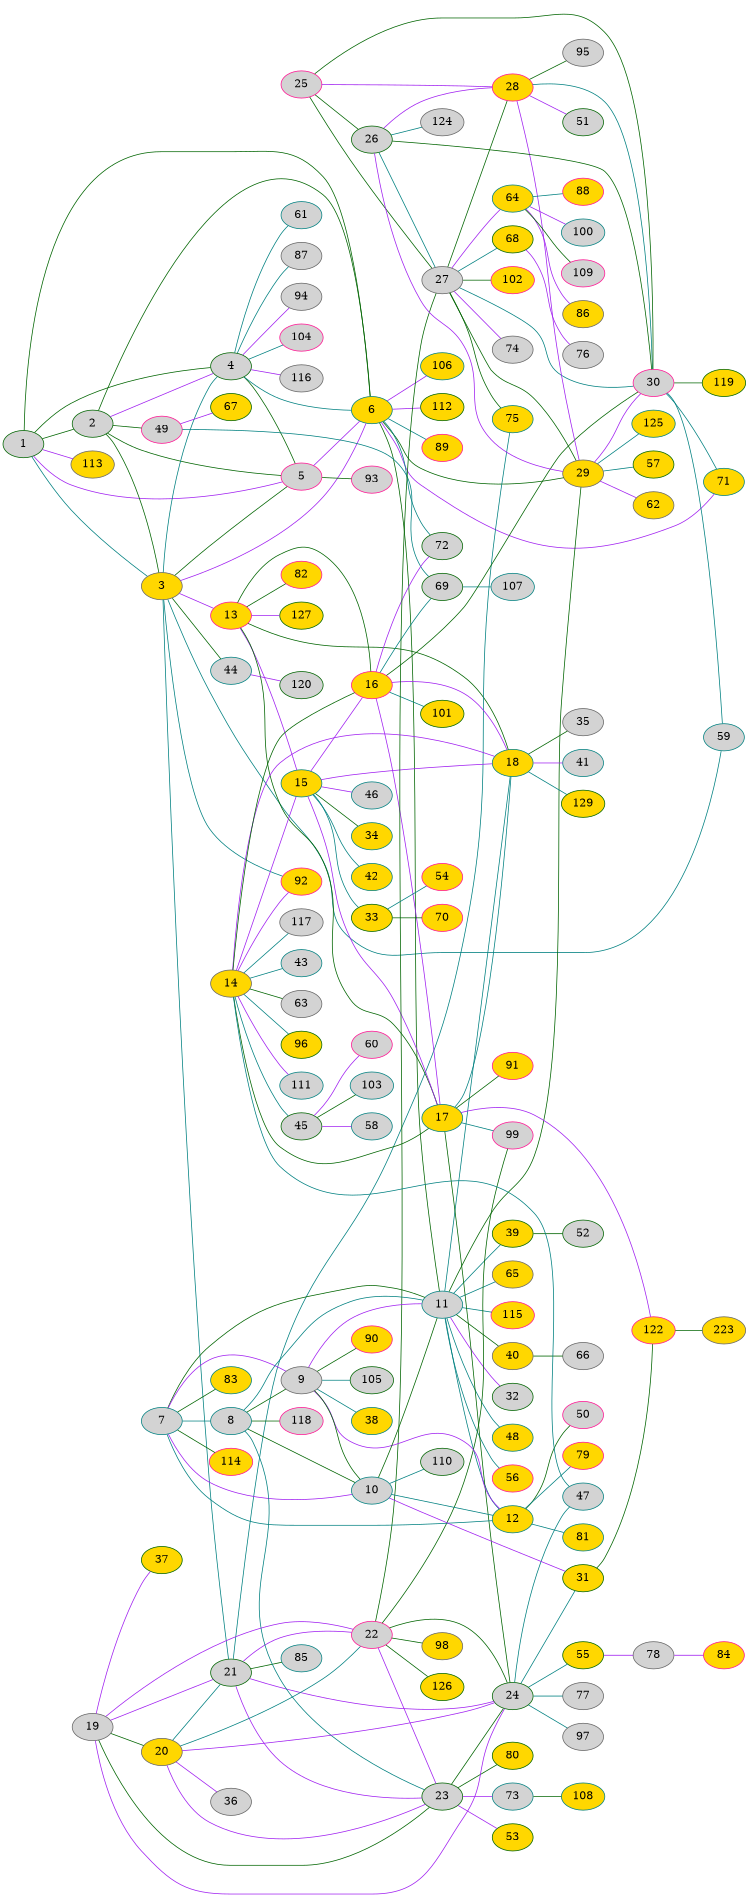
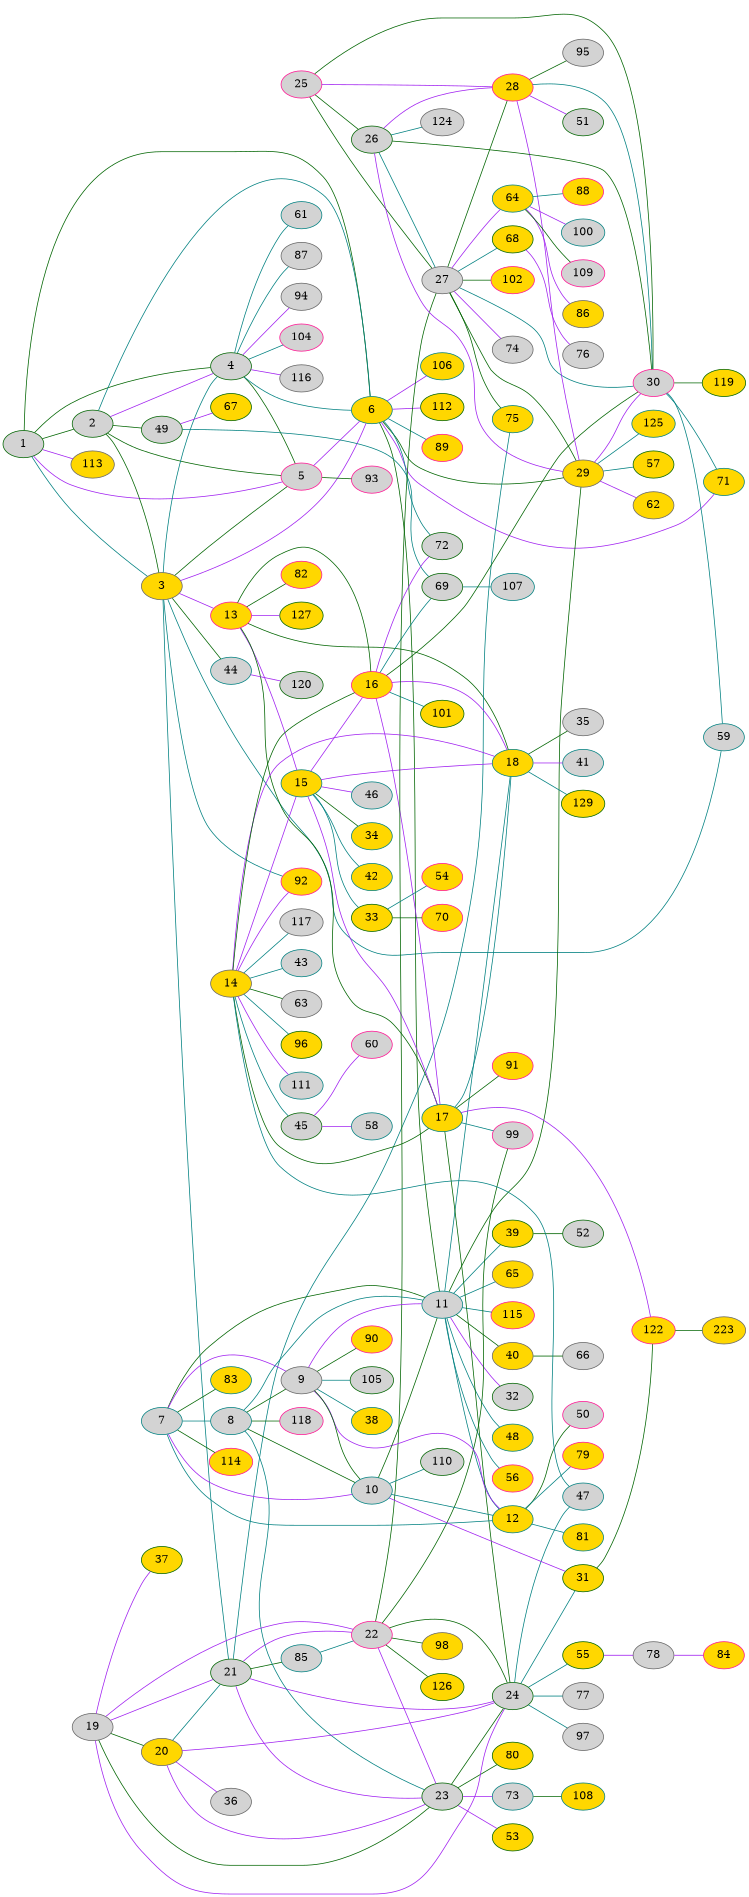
(256, 185) -> (256, 185)
(162, 430) -> (162, 430)
(372, 1086) -> none
(276, 1706) -> (337, 1647)
